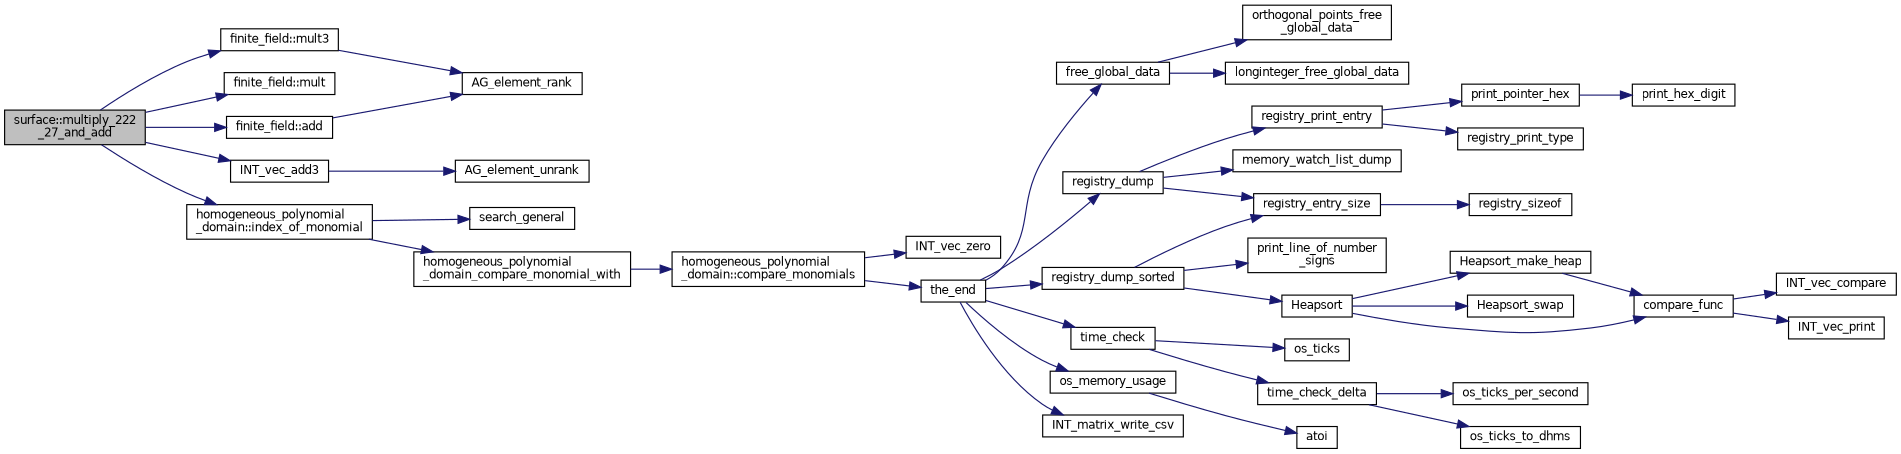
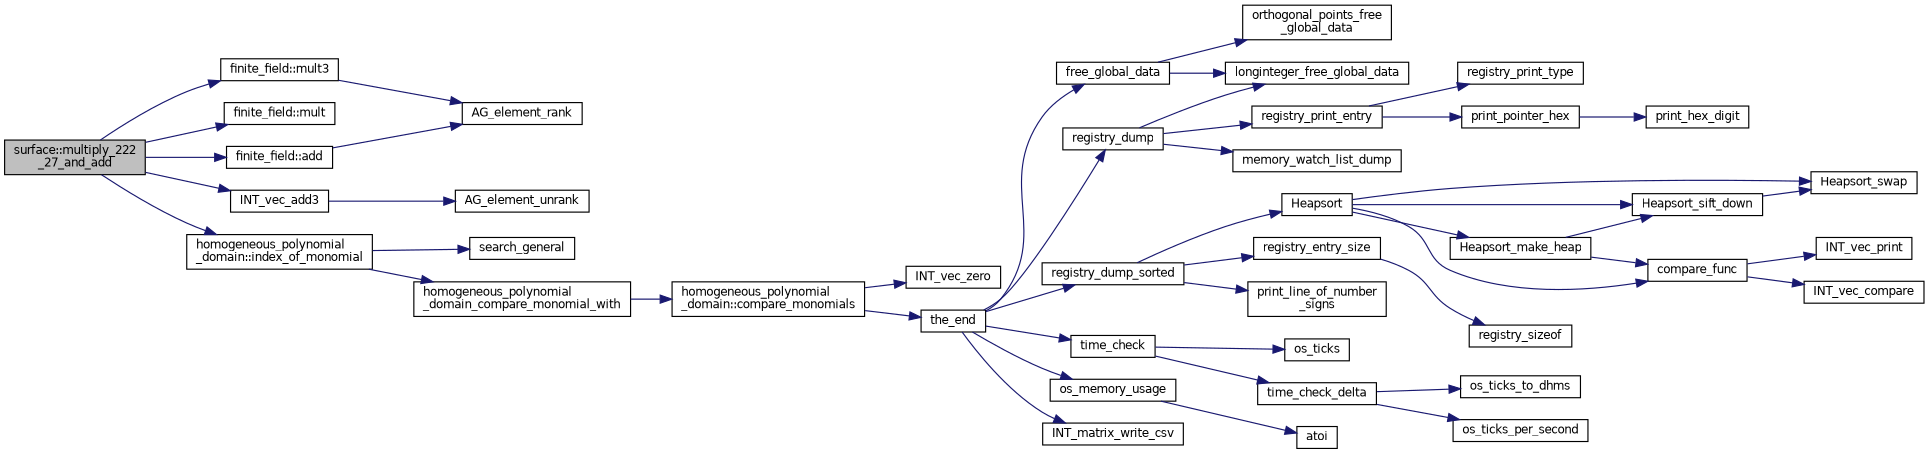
(1203, 192) -> (1196, 105)
none -> (1697, 205)
